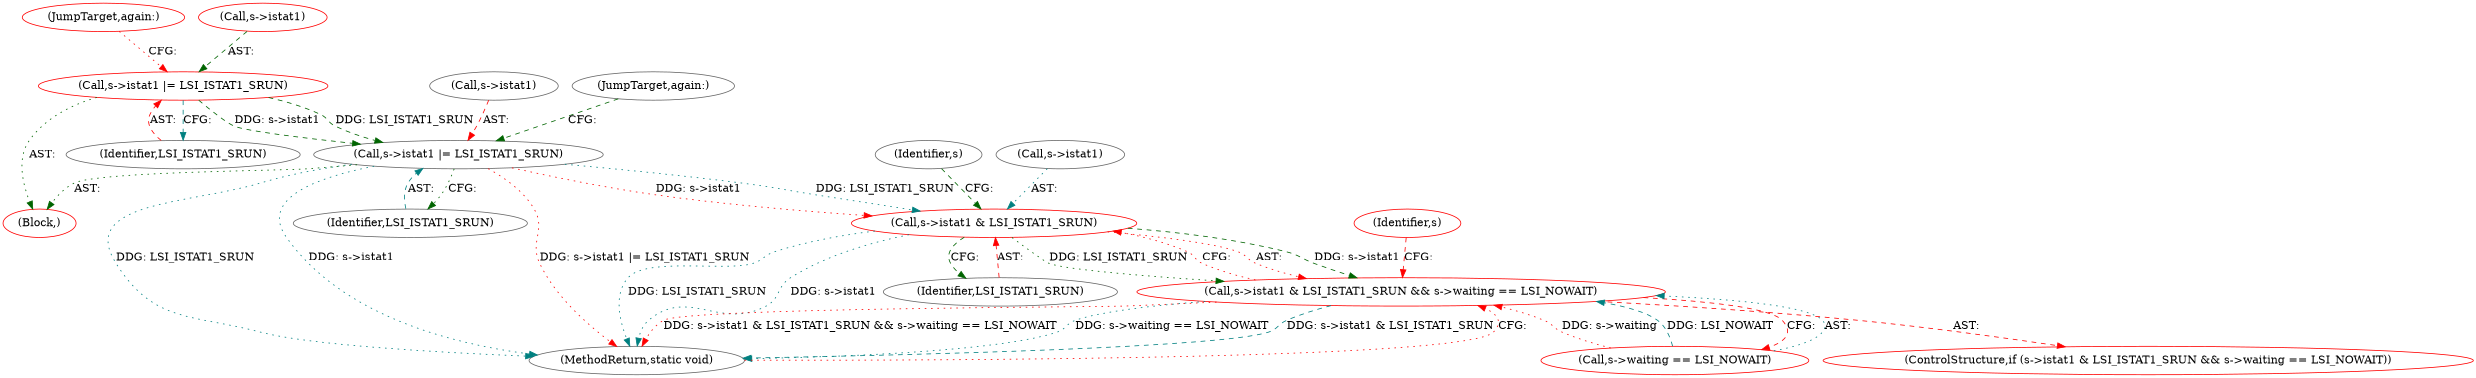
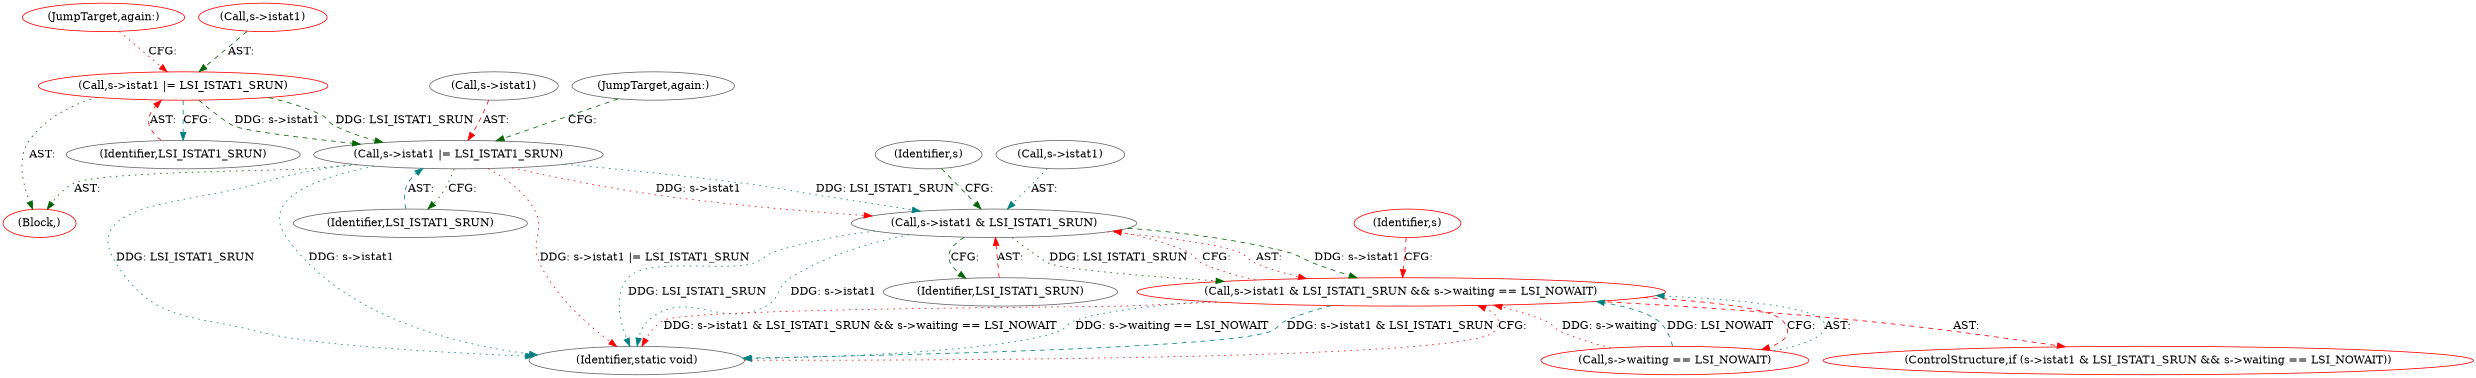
(994, 223) -> (994, 223)
(637, 361) -> (637, 361)
